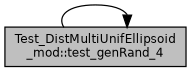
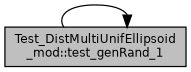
(95, 47) -> (95, 47)
